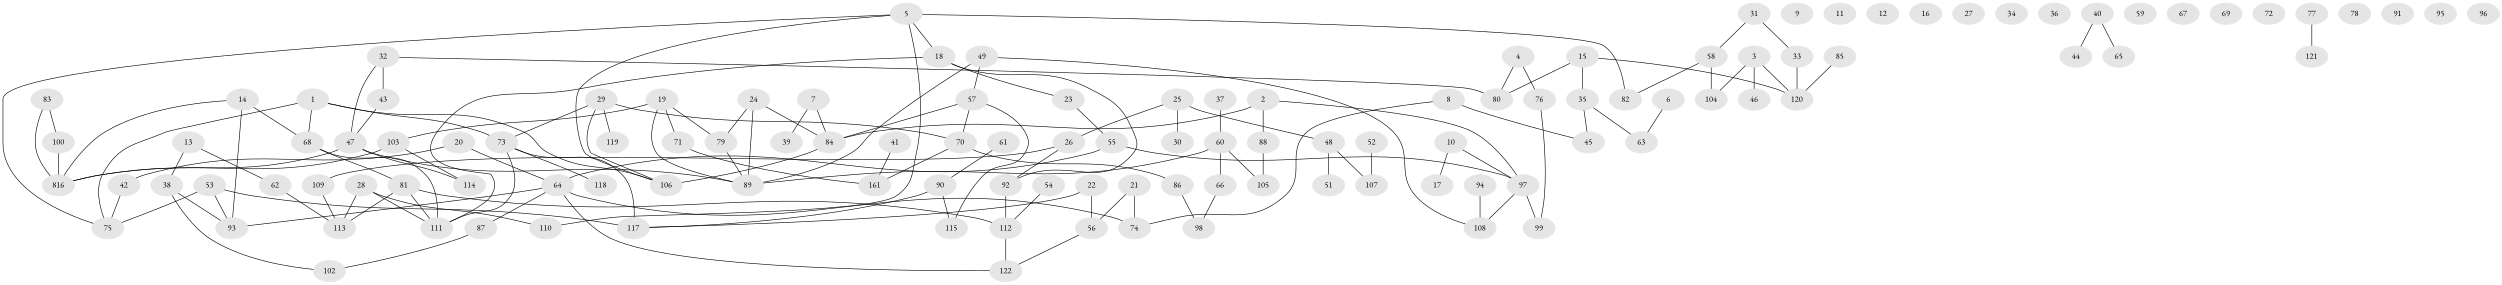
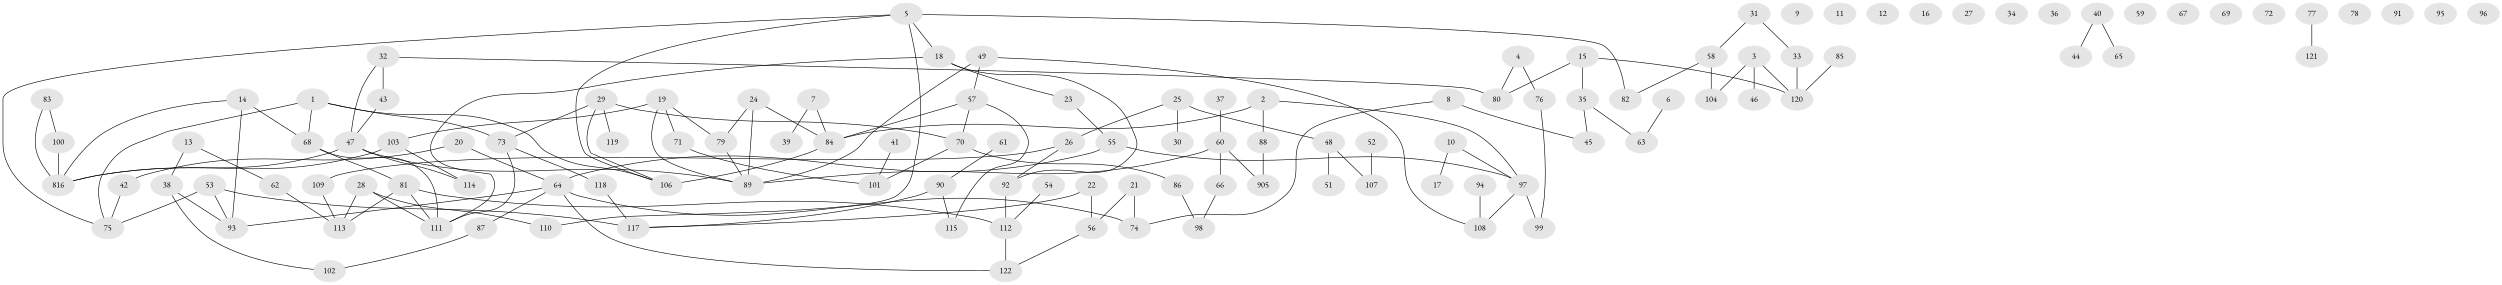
(623, 176) -> (620, 210)
(875, 185) -> (875, 185)
(1263, 185) -> (1263, 185)
